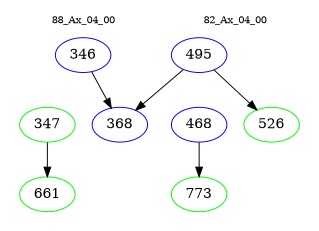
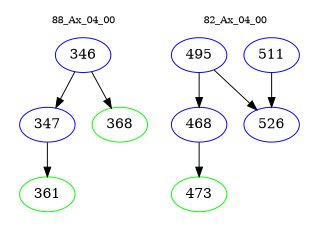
none -> (272, 55)
(170, 81) -> (199, 85)
none -> (68, 85)
(47, 125) -> (47, 125)
(120, 125) -> (120, 125)
(272, 125) -> (272, 125)
(47, 194) -> (47, 194)
(199, 194) -> (199, 194)
